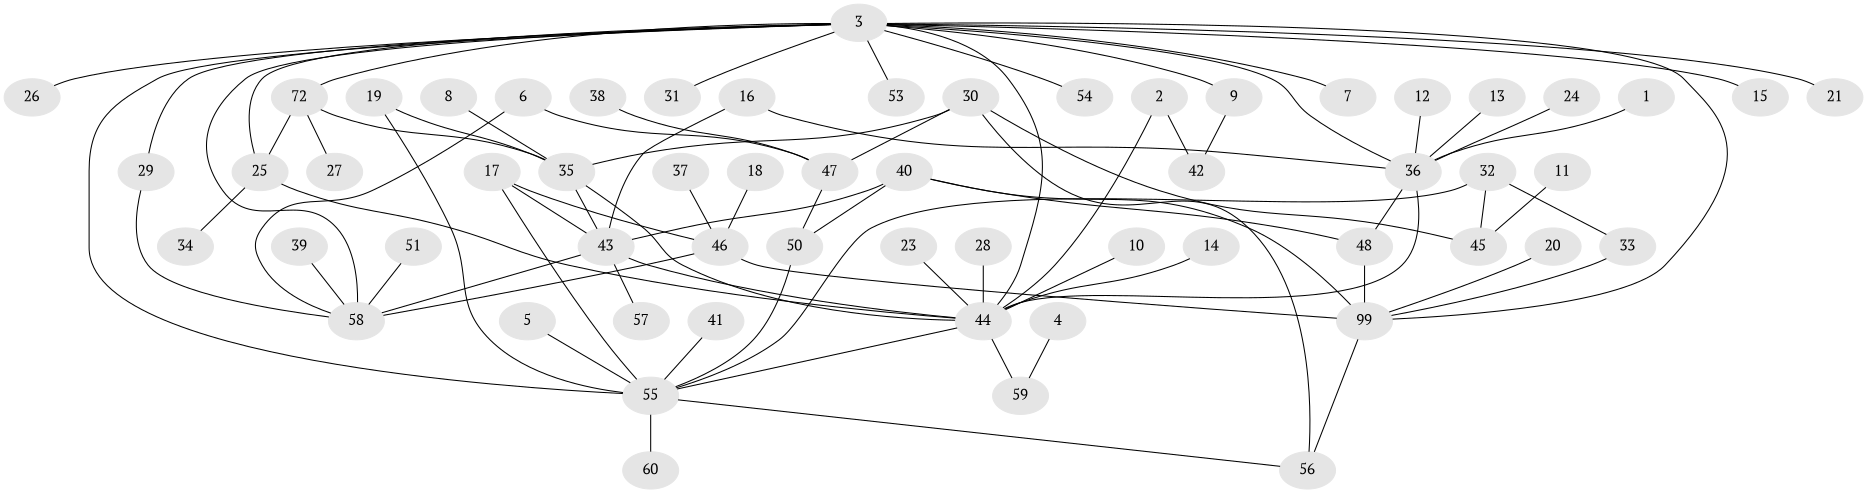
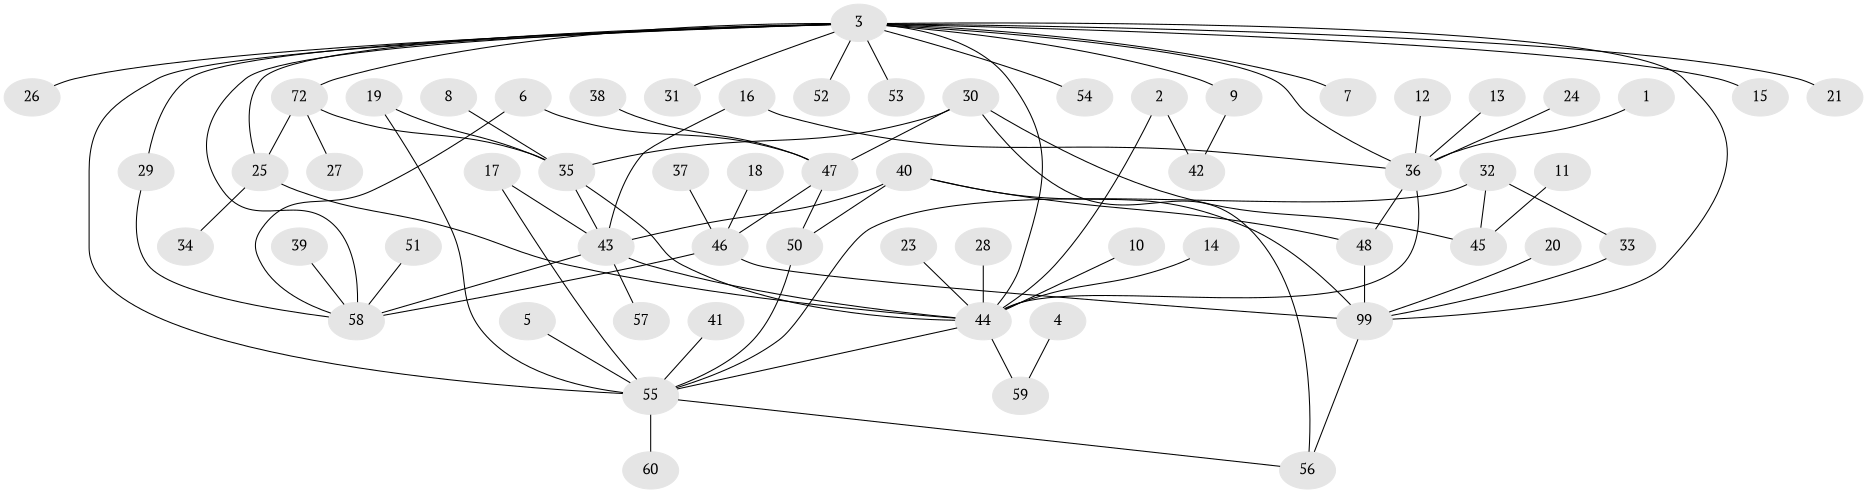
none -> (822, 97)
(603, 215) -> (782, 205)
